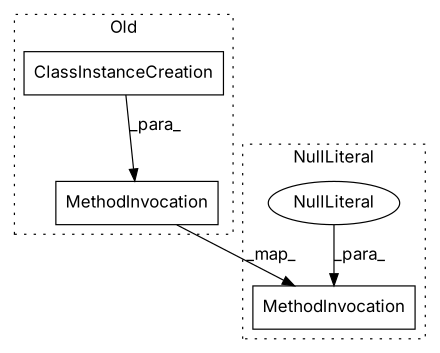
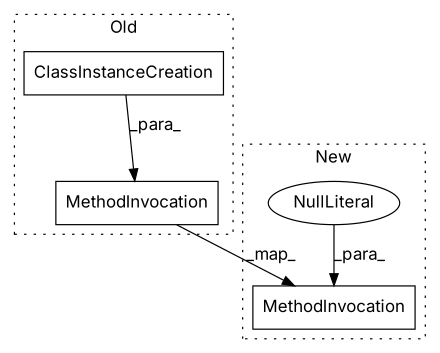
(334, 158) -> (334, 158)
